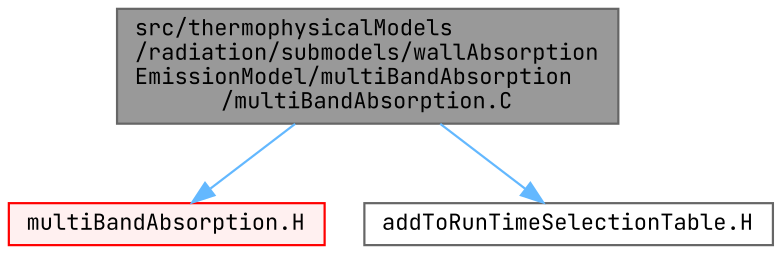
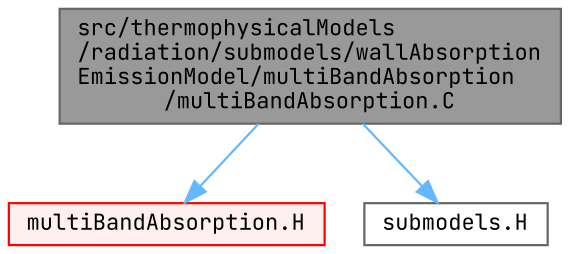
(569, 224) -> (456, 224)
